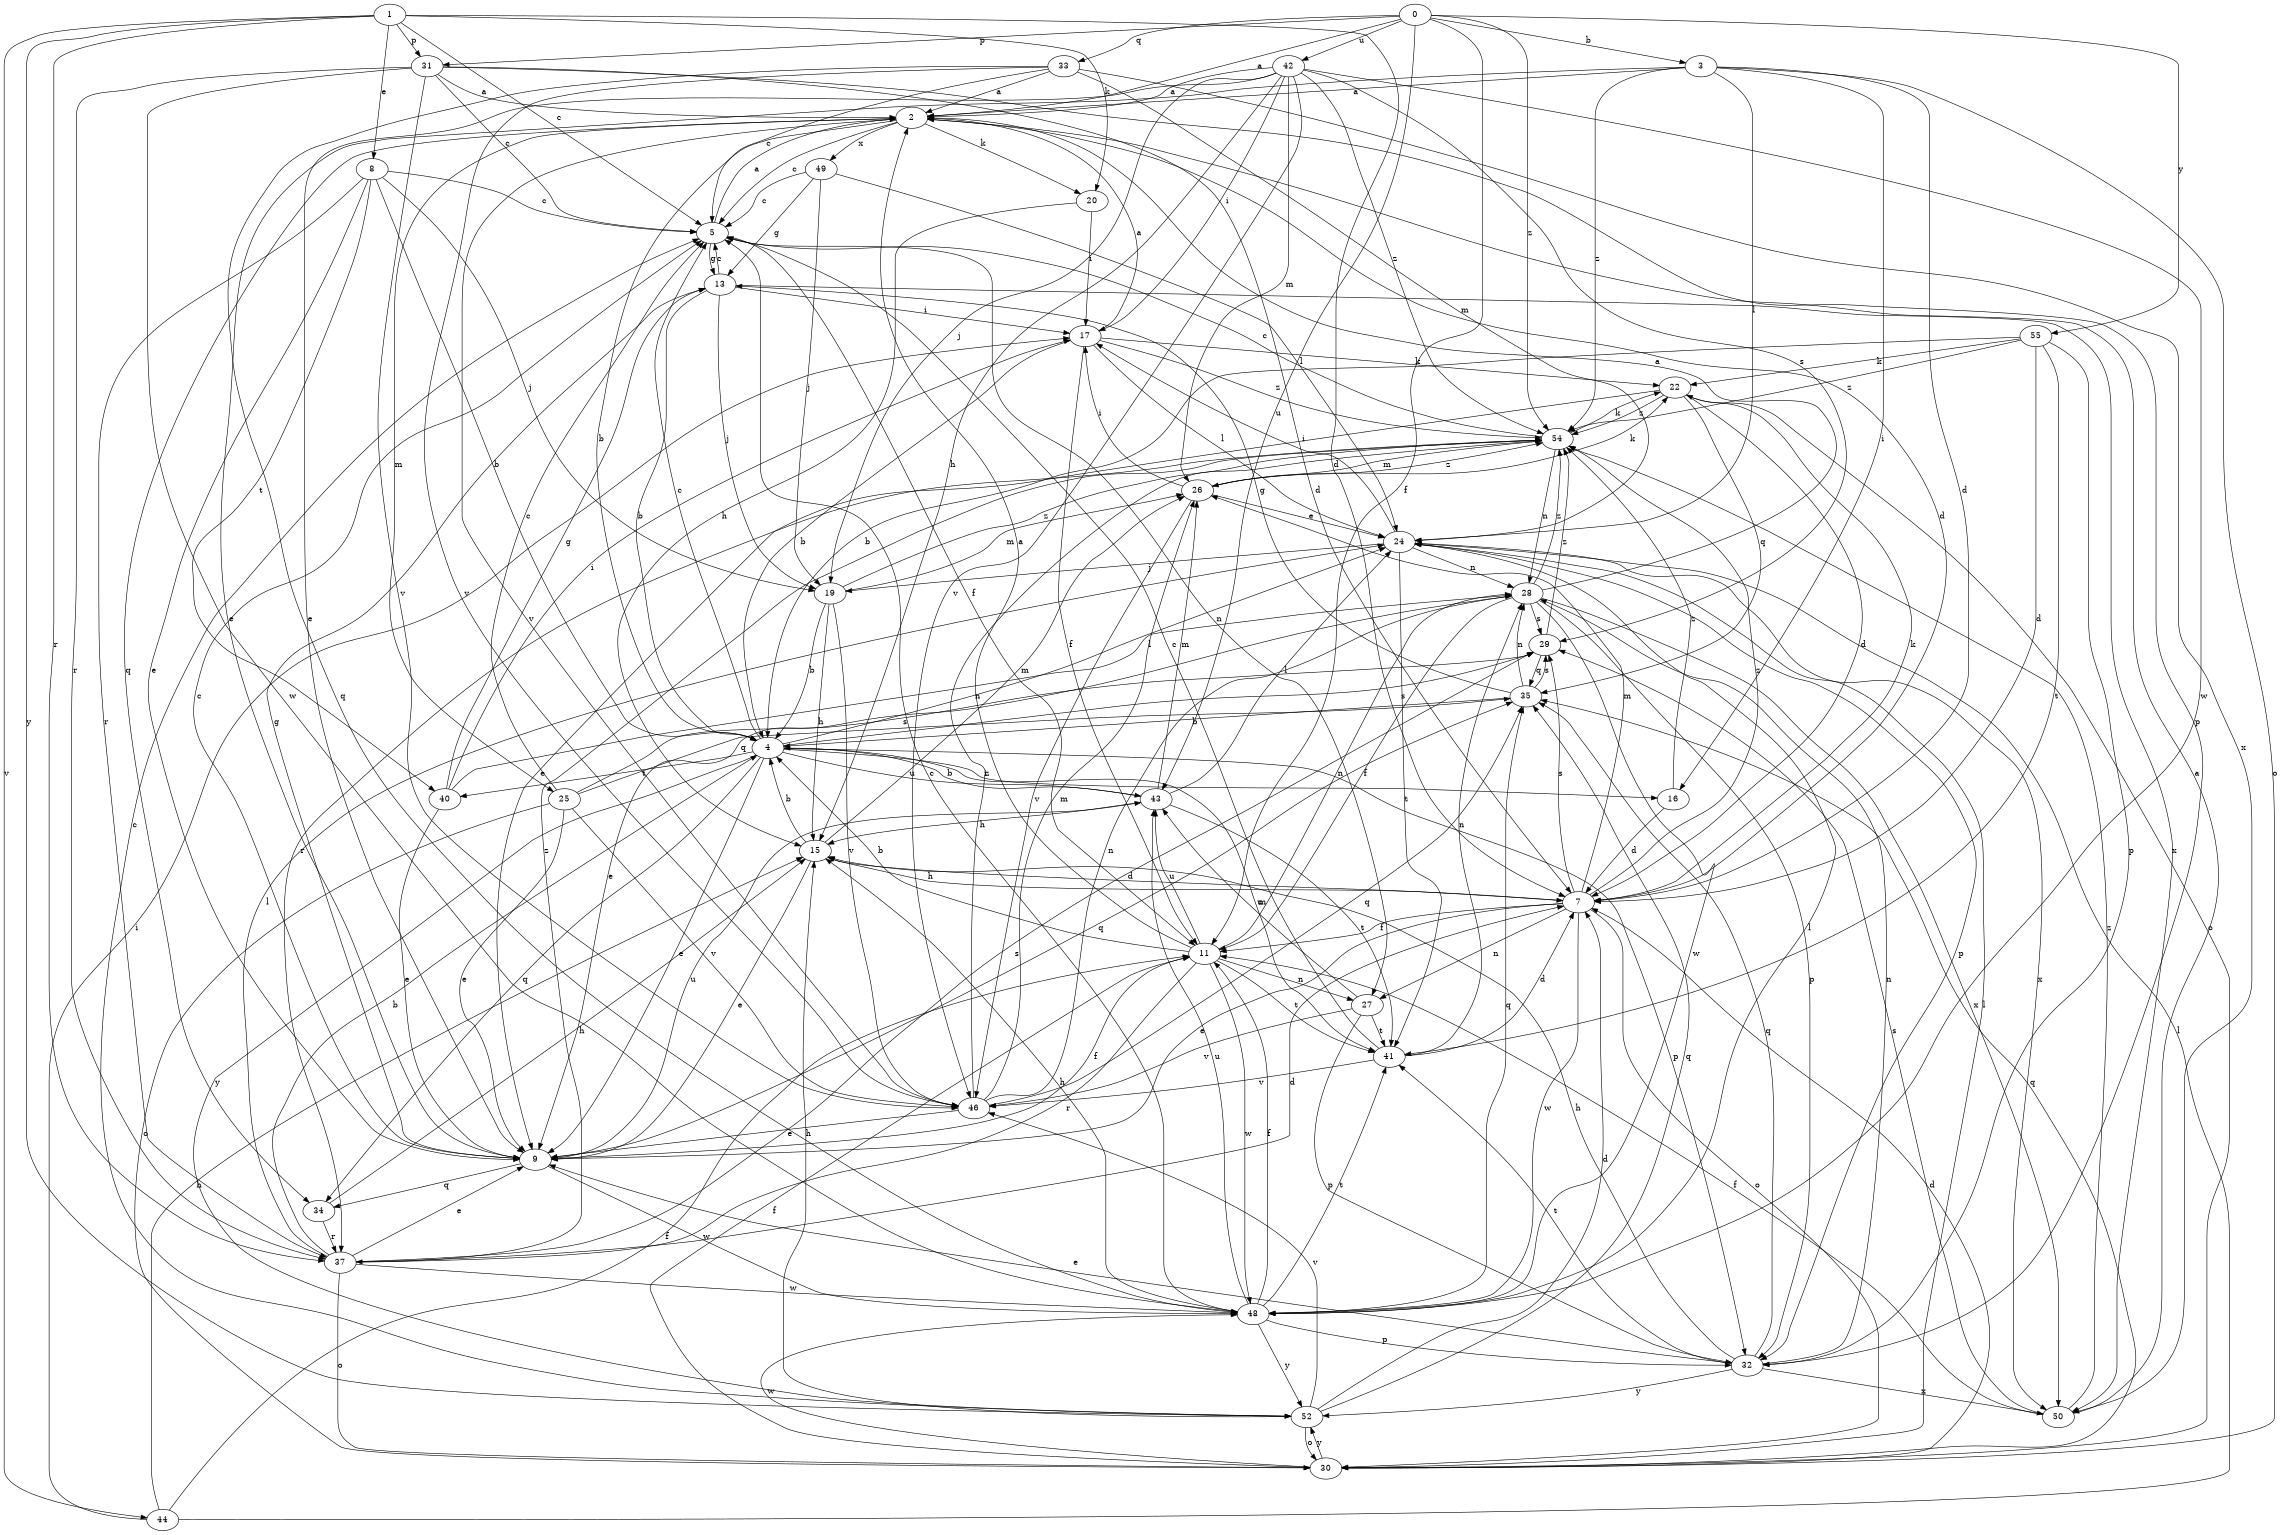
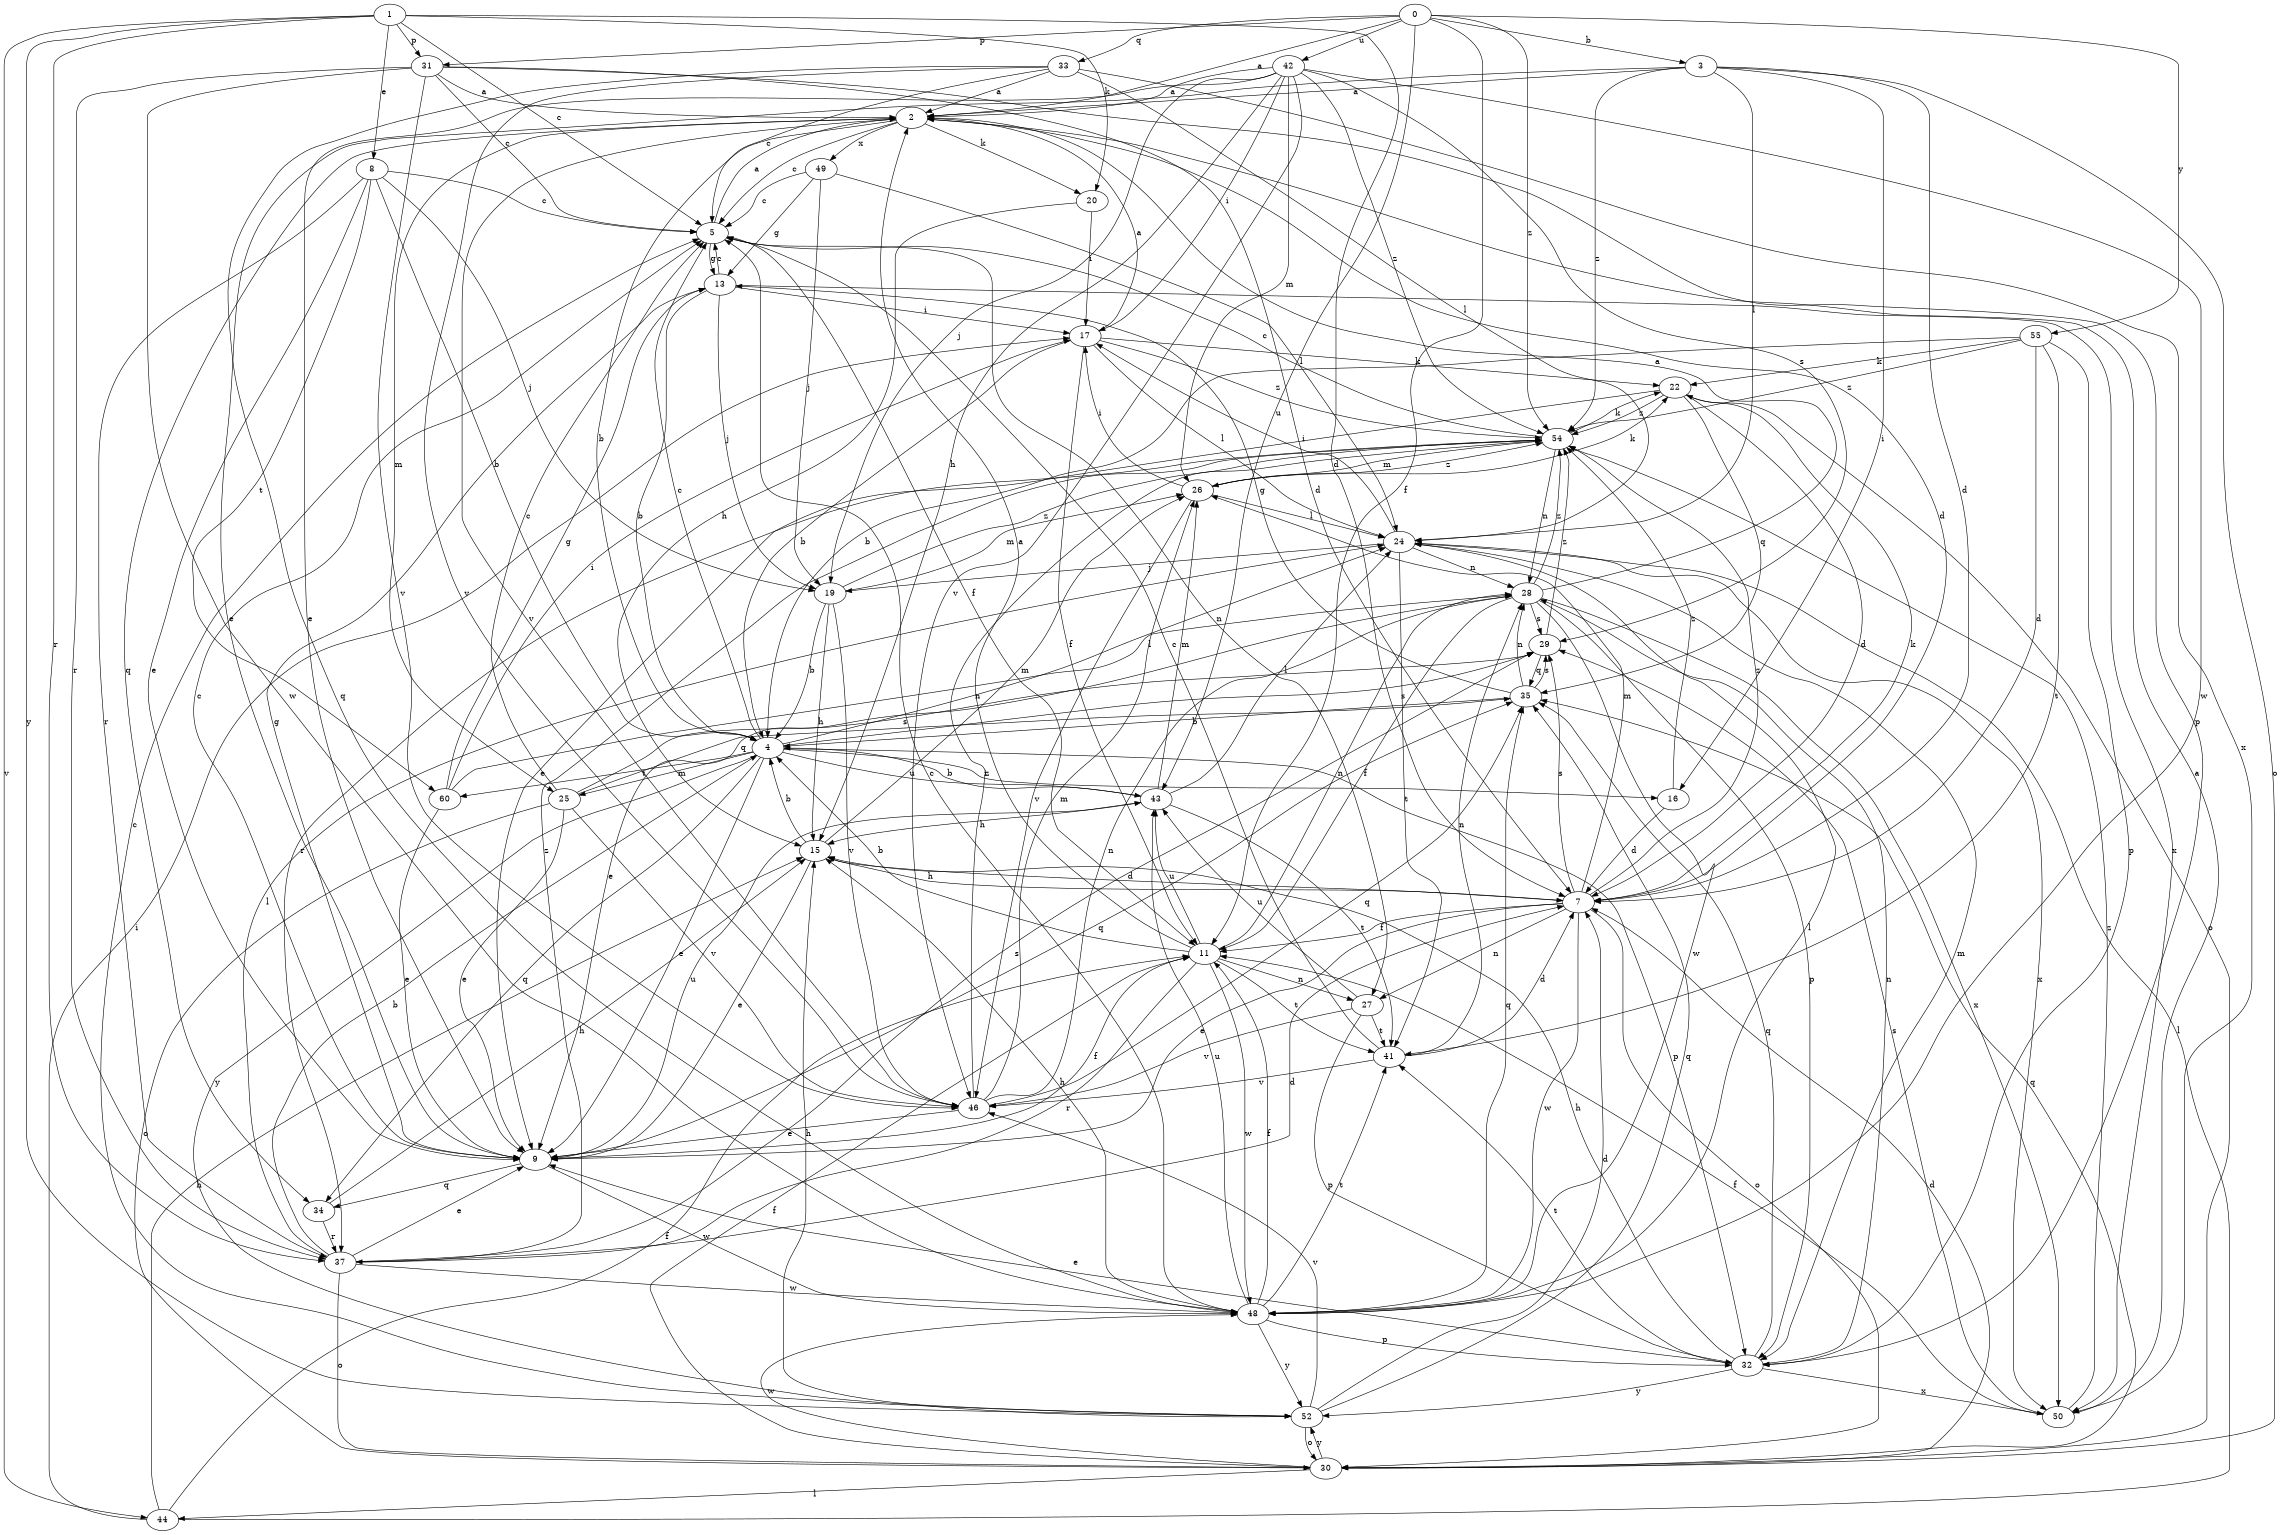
(1465, 310) -> (1465, 310)
(1311, 516) -> (1311, 516)
(1148, 781) -> (669, 773)
(445, 799) -> (445, 799)
(1961, 954) -> (1961, 954)
(1968, 1091) -> (747, 1494)
